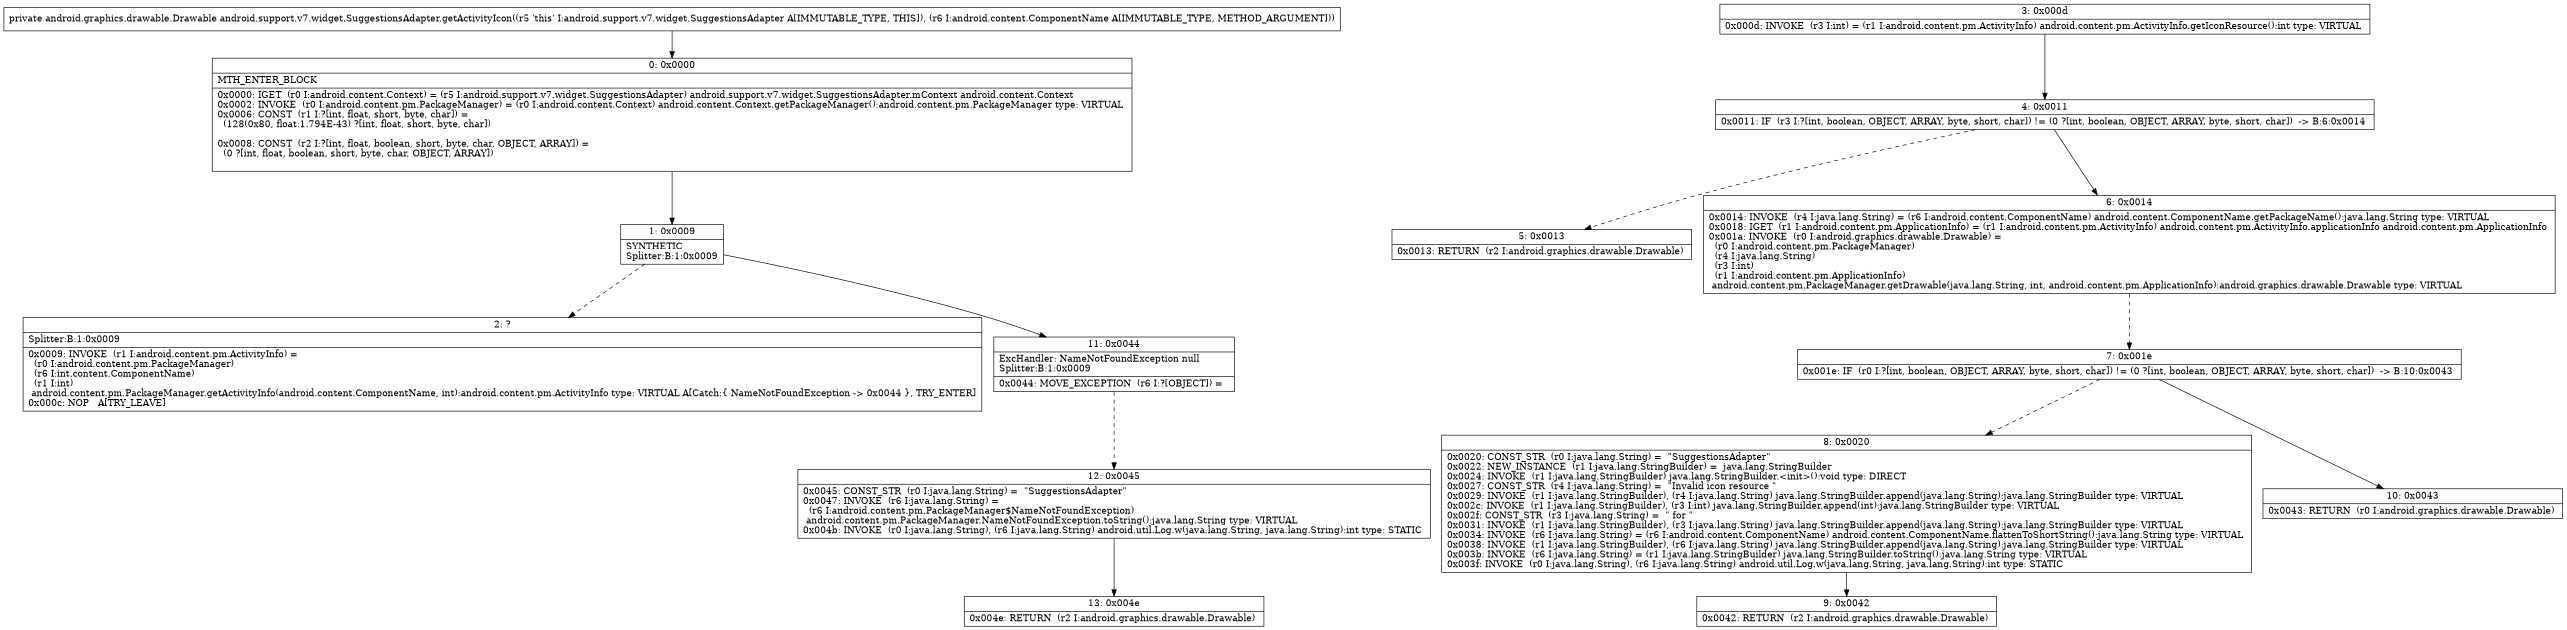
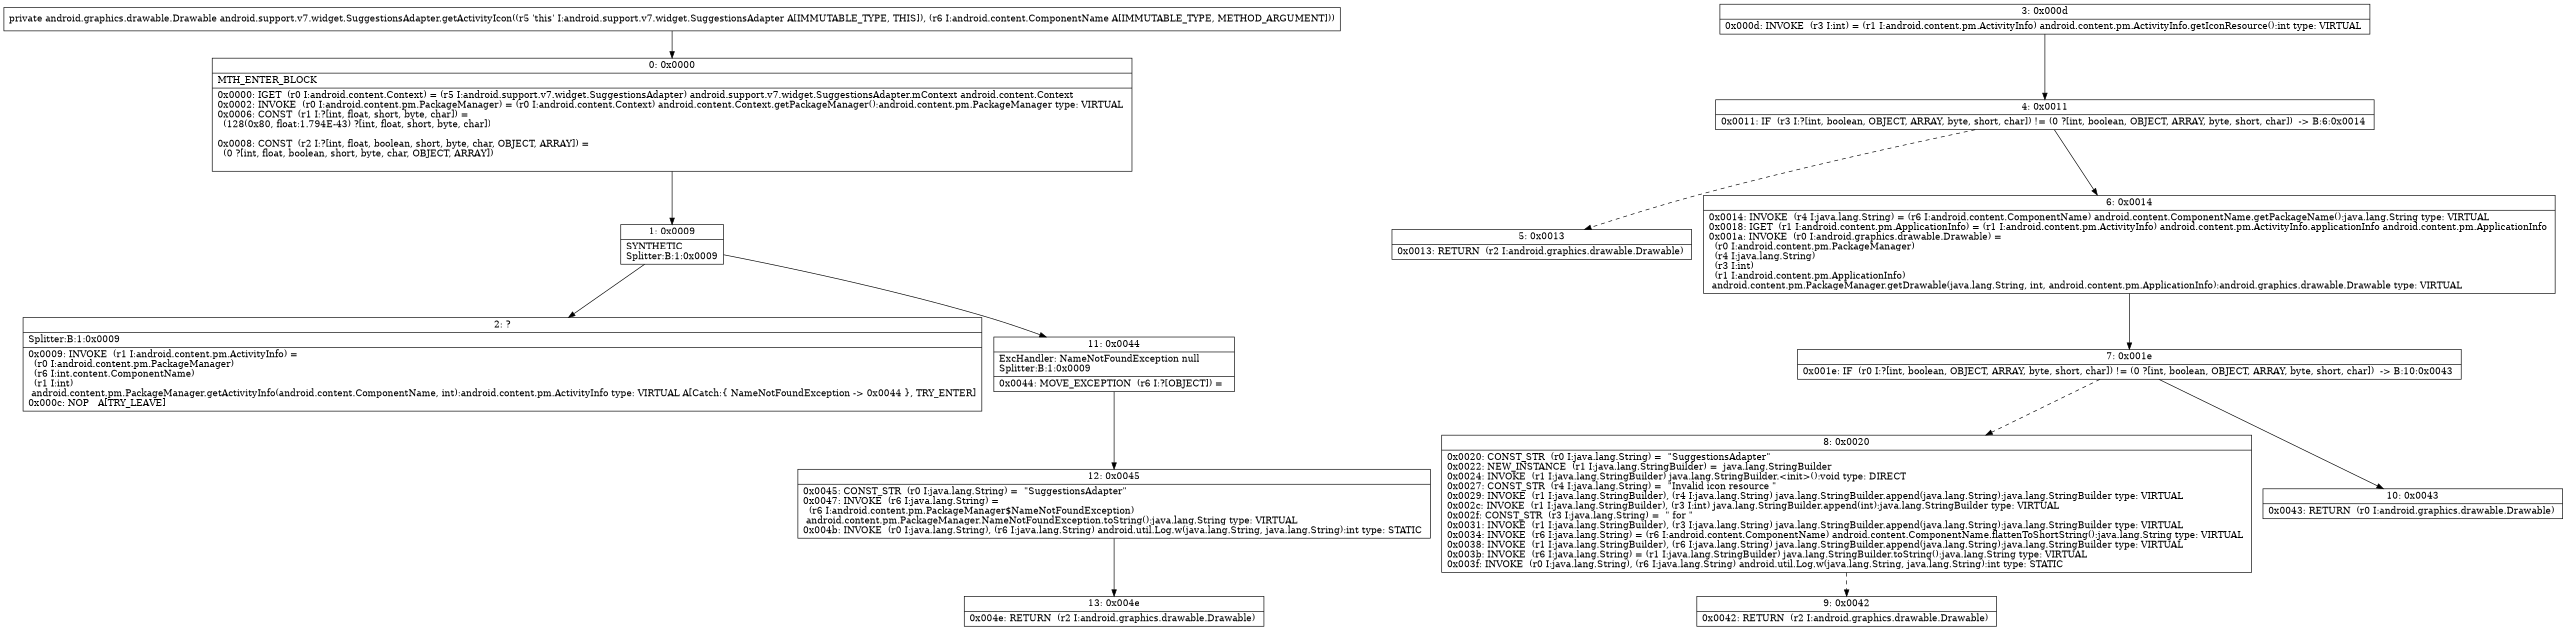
(609, 289) -> (609, 289)
(2129, 318) -> (2129, 318)
(1114, 427) -> (1114, 427)
(1847, 581) -> (1847, 581)
